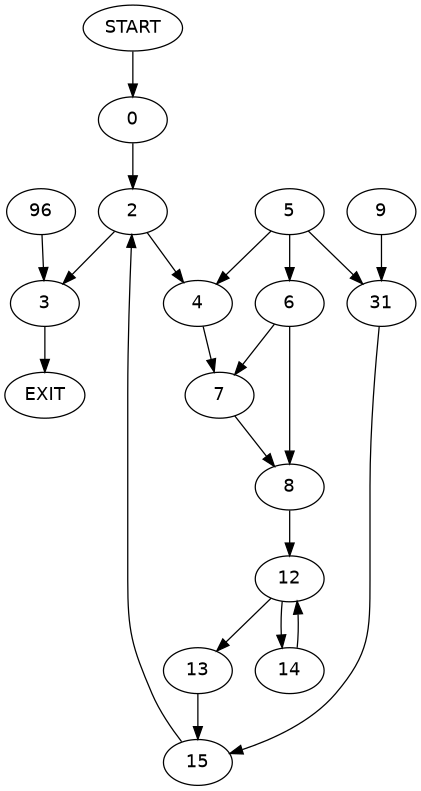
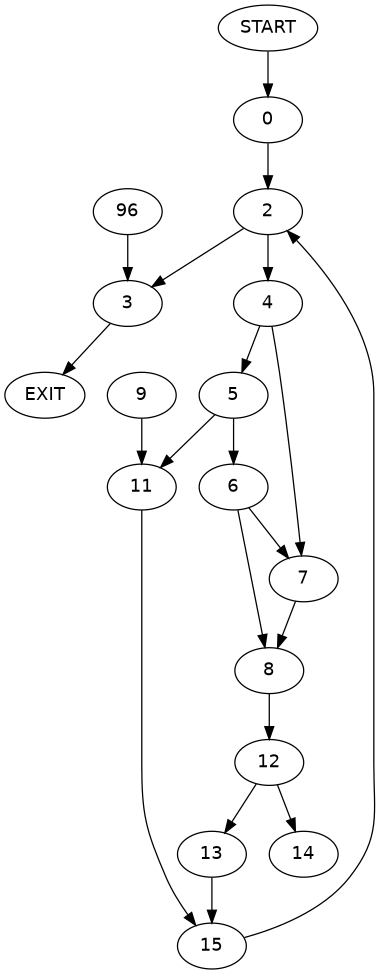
(248, 253) -> (253, 343)
(381, 303) -> (142, 487)
(298, 631) -> none
